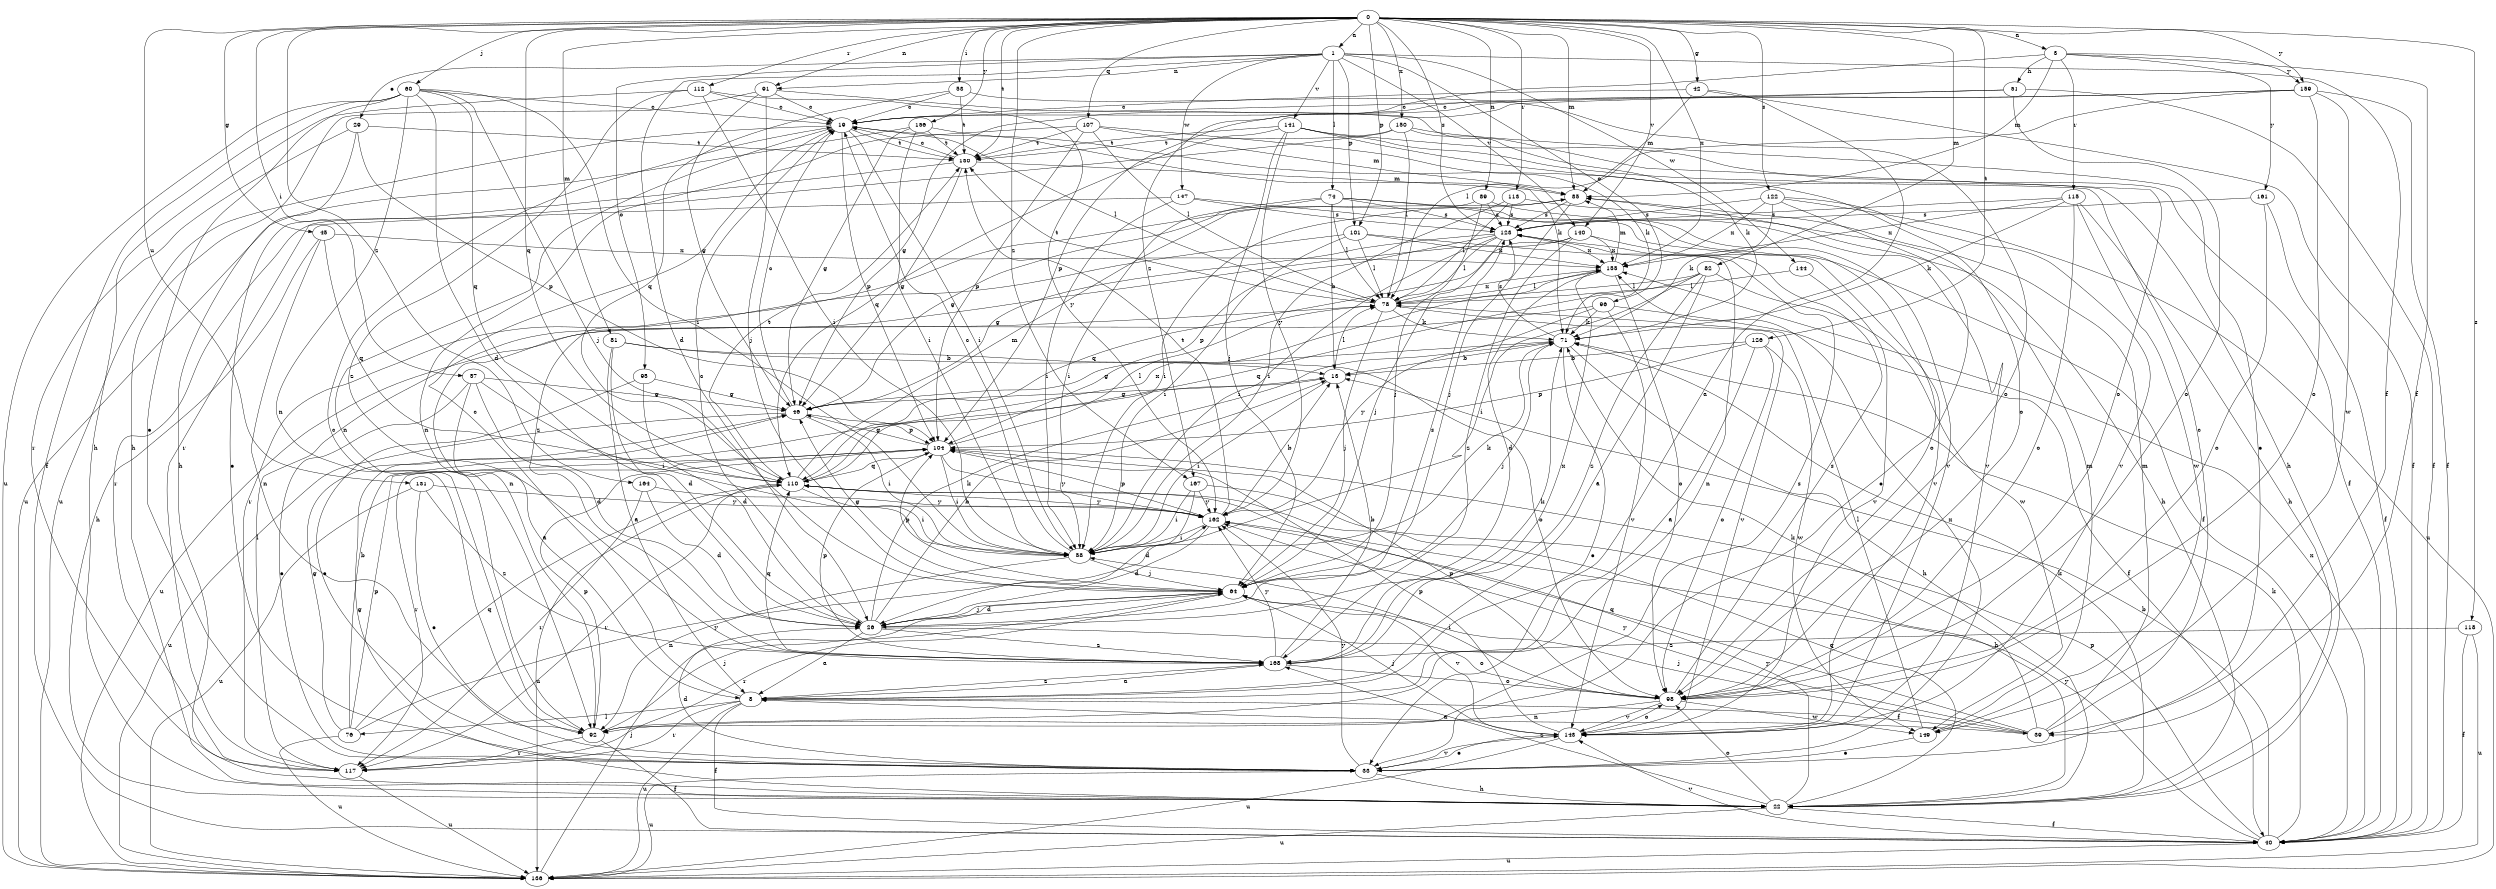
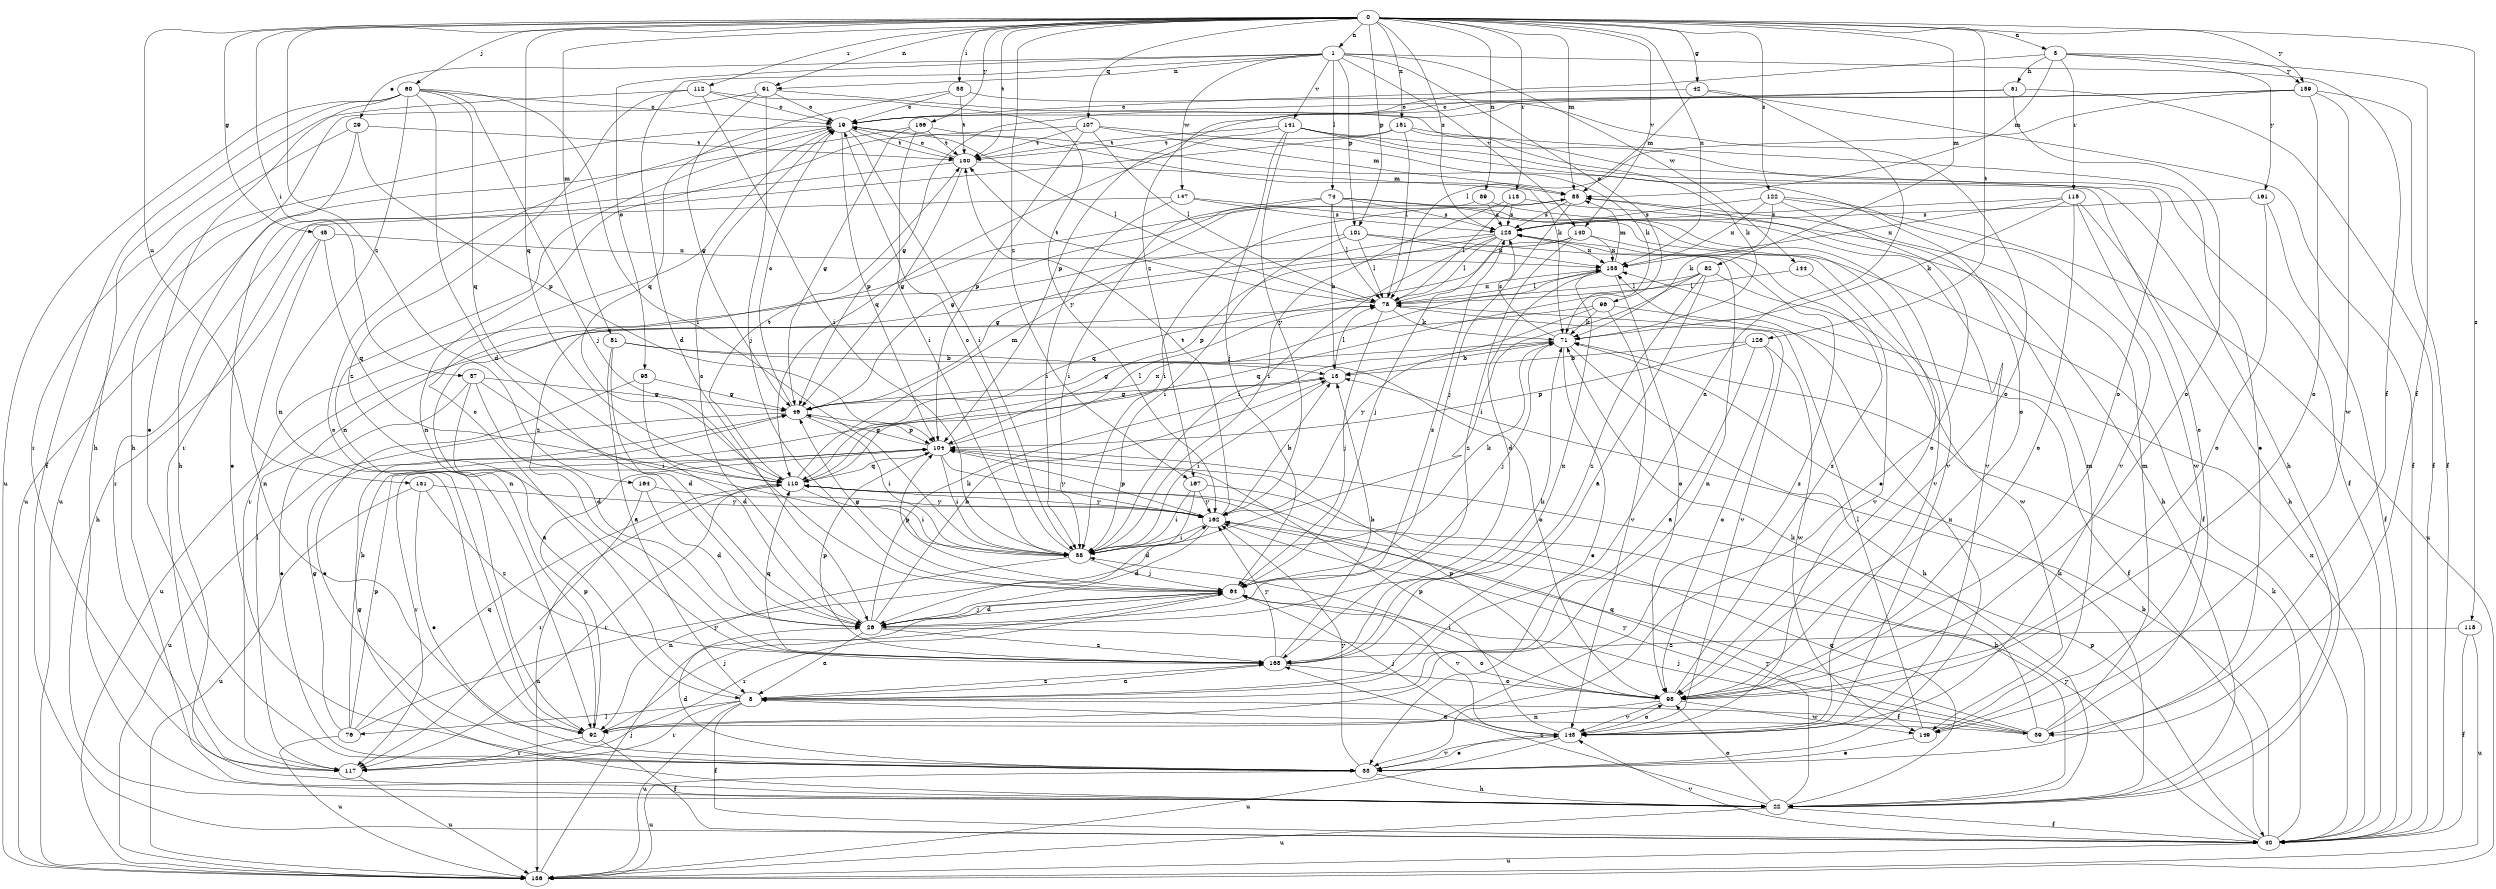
(1401, 125) -> (1401, 125)
(1394, 426) -> none
